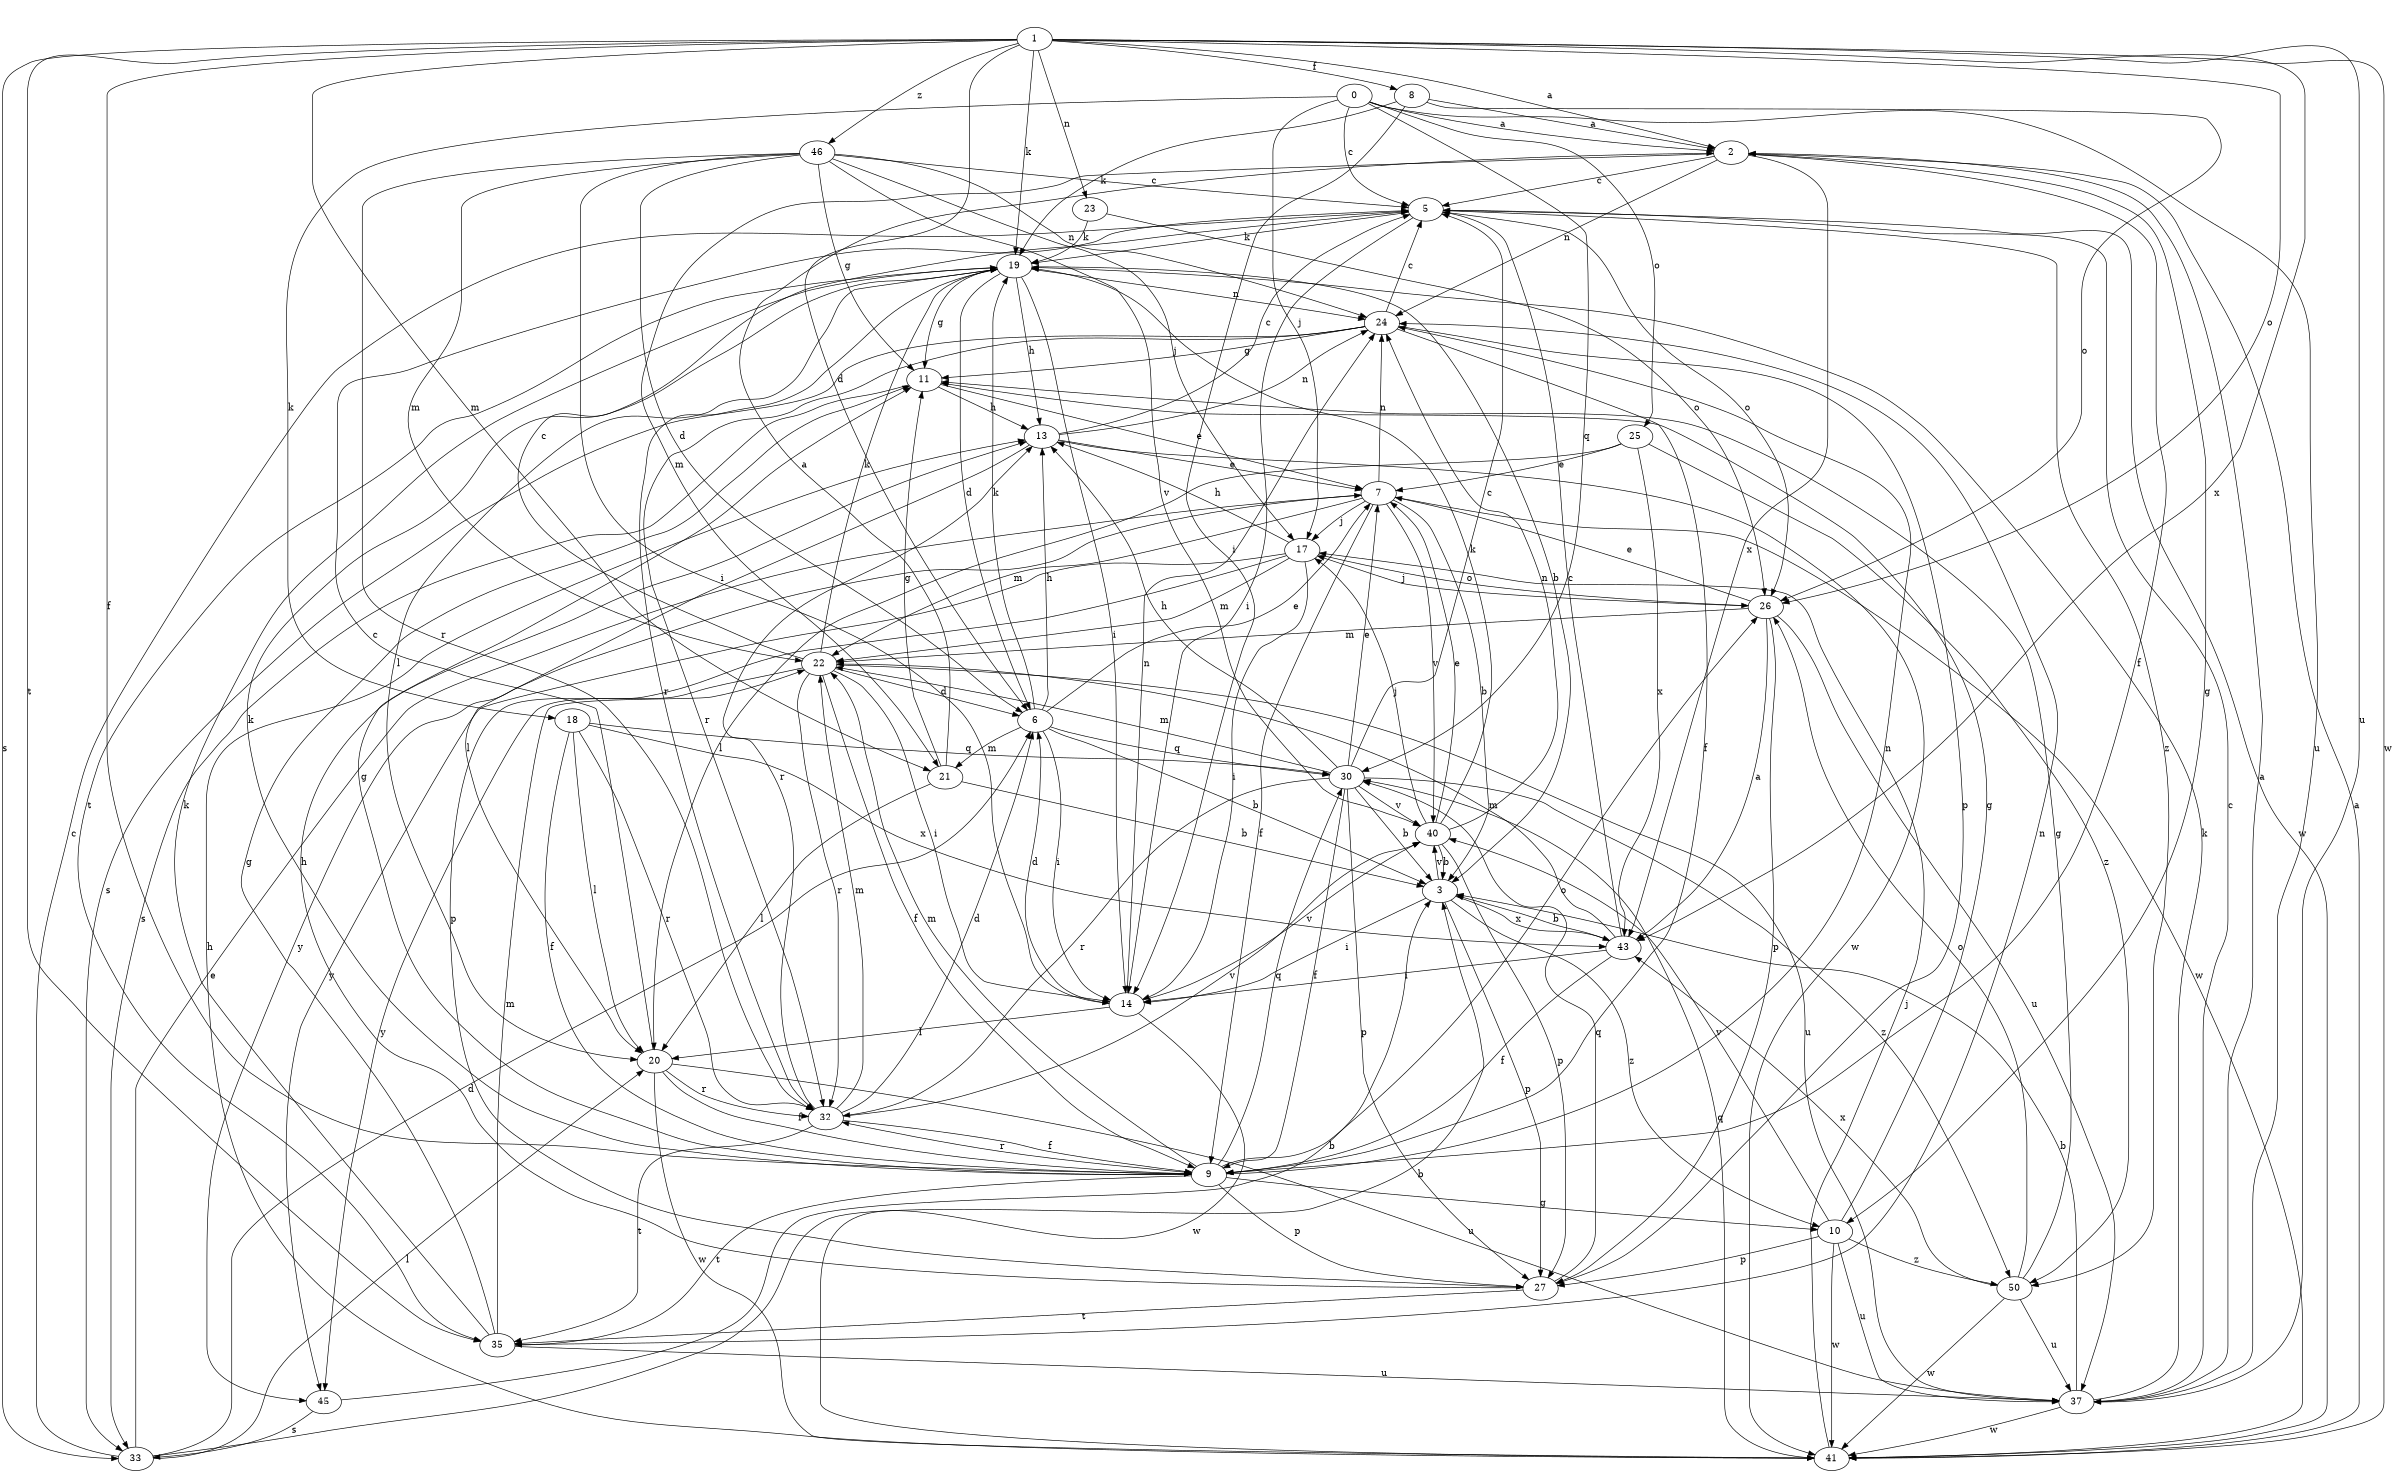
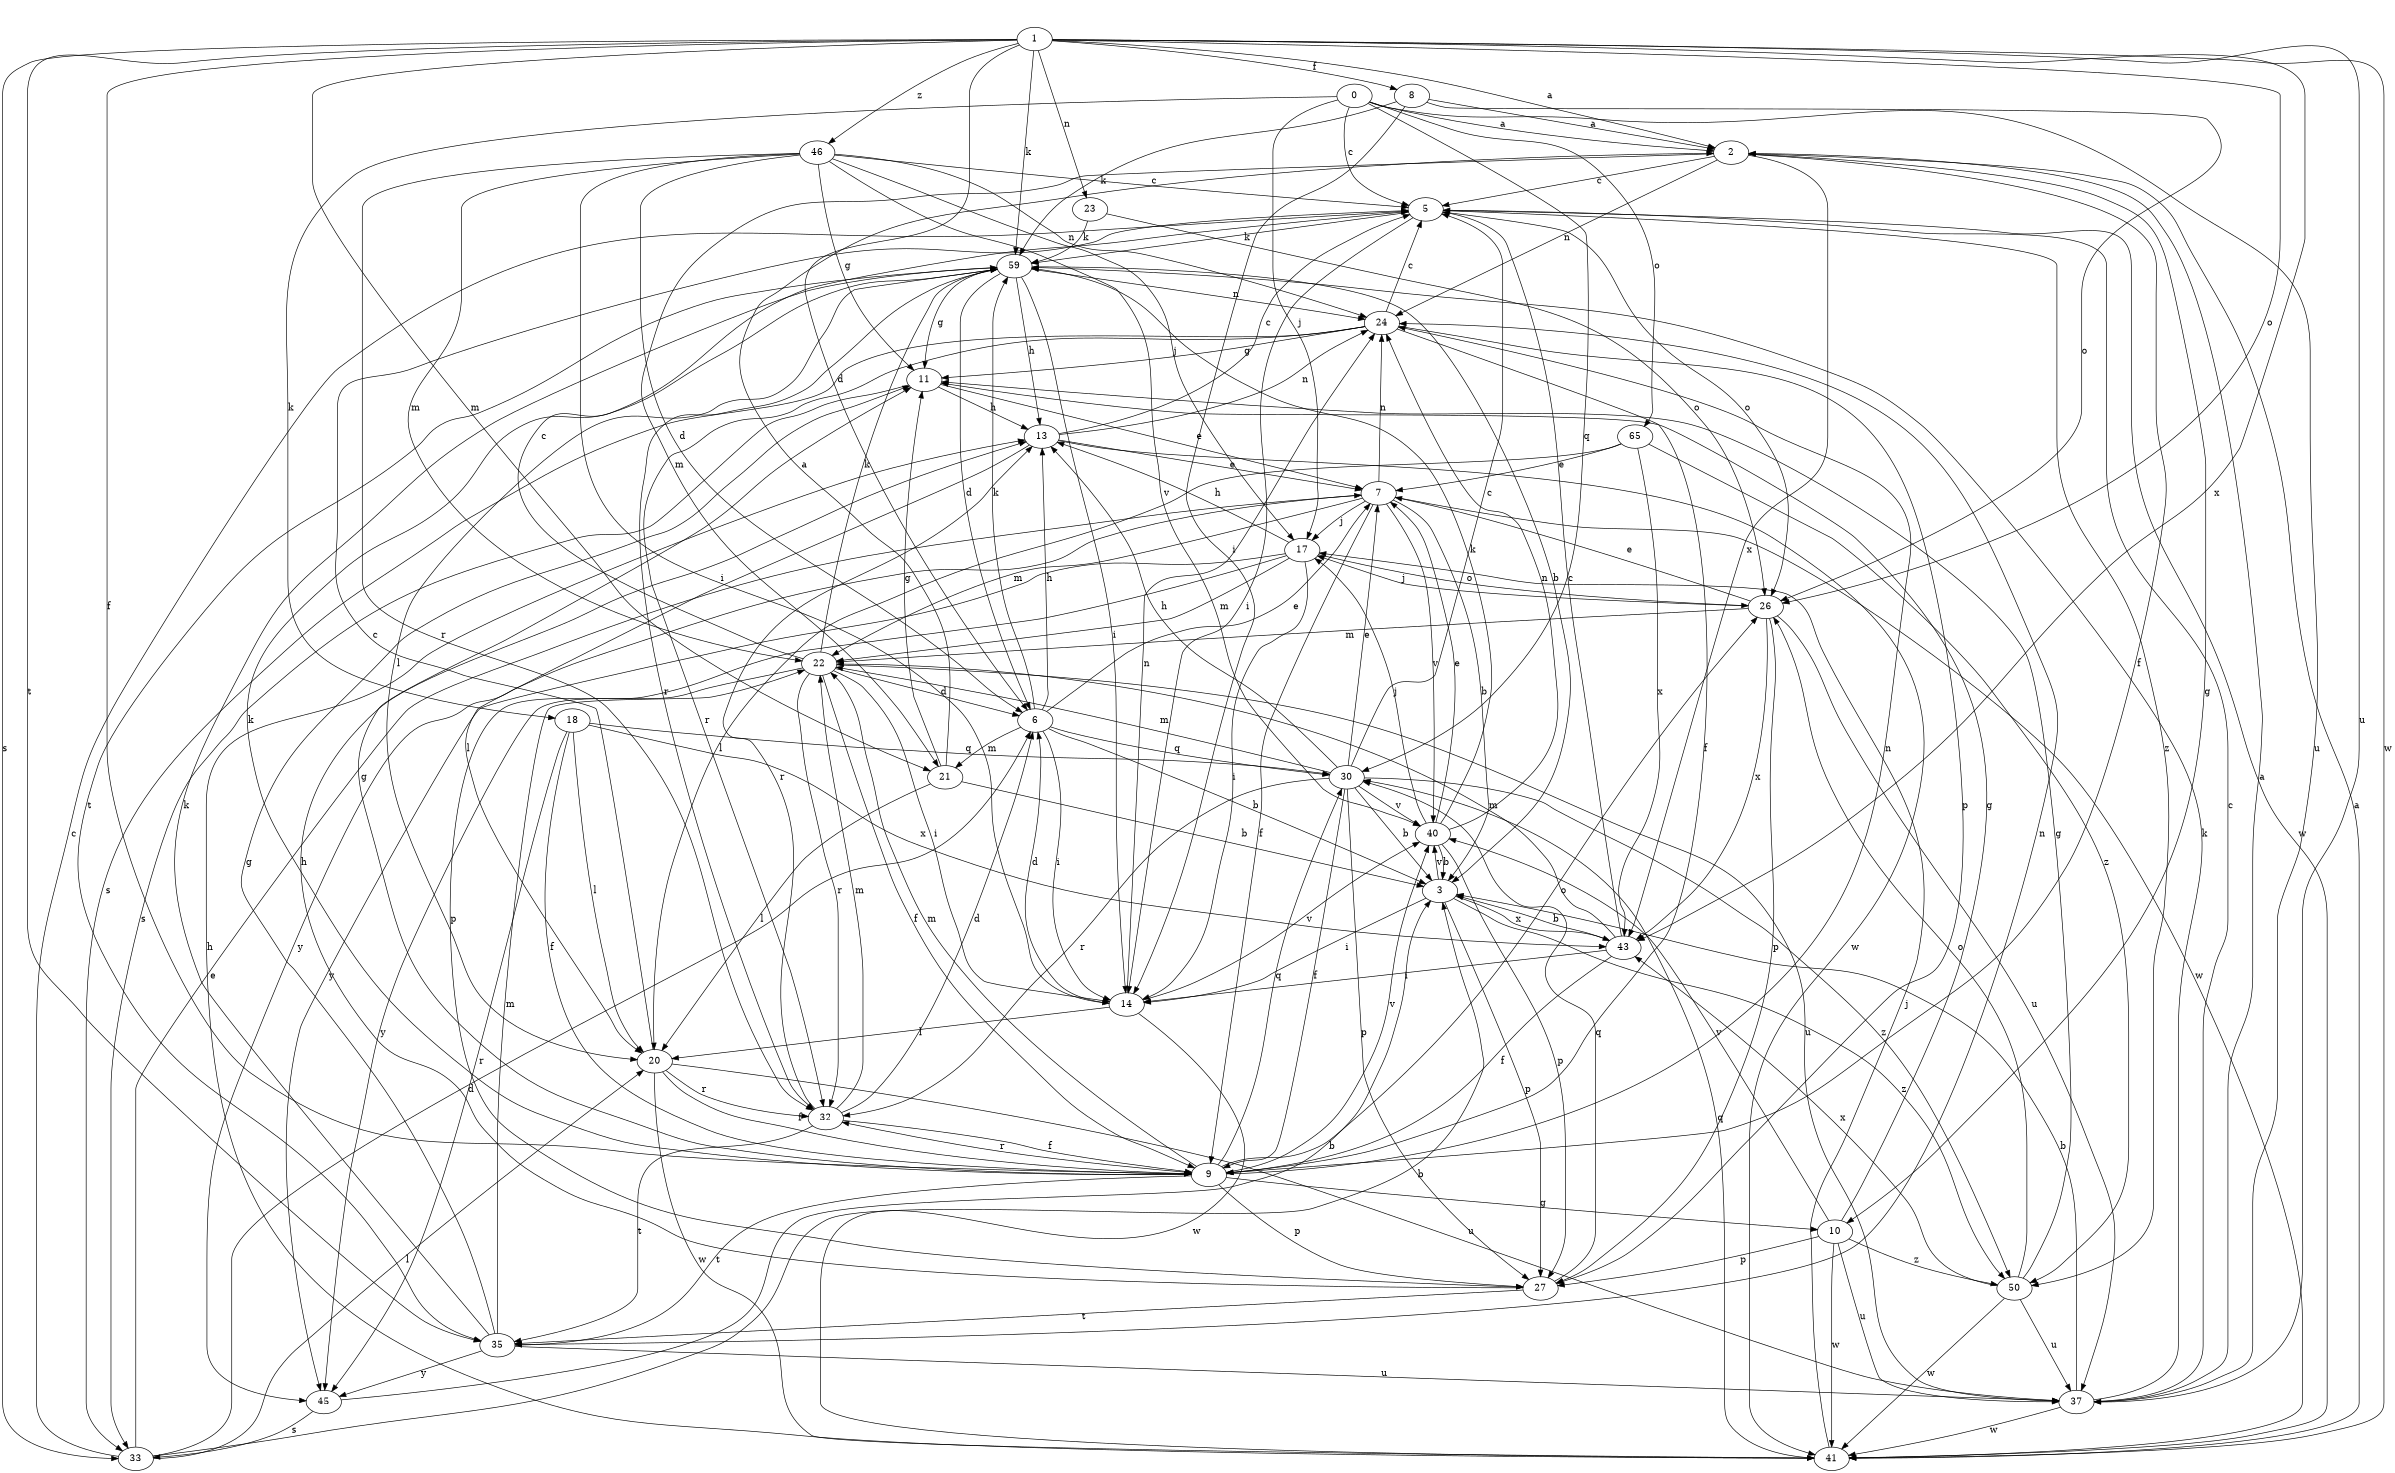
(1014, 266) -> (1014, 266)
(1635, 437) -> (1635, 437)
(1758, 777) -> (1758, 777)
(675, 949) -> (474, 1068)
(1135, 1031) -> (1375, 1049)
(1629, 1065) -> (1783, 1016)
none -> (414, 1373)
